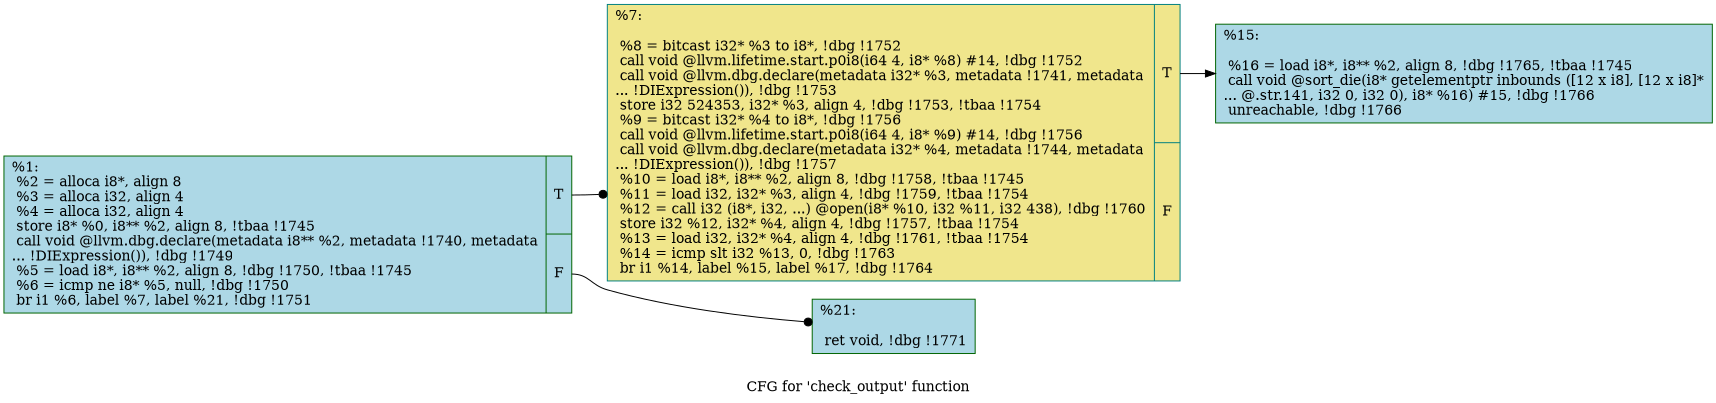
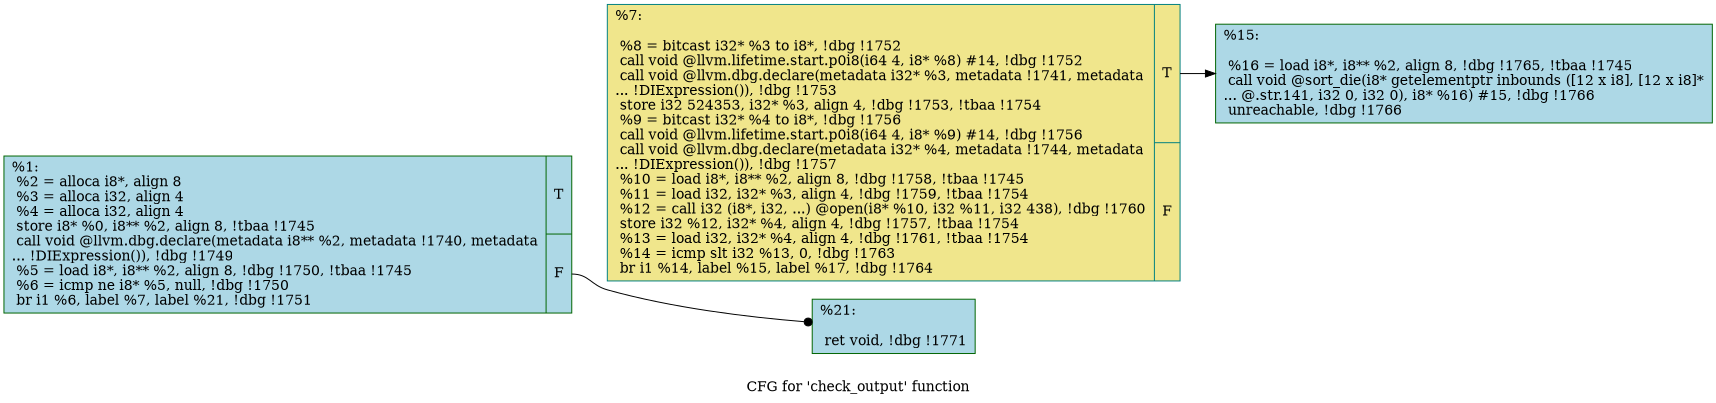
(585, 195) -> none
